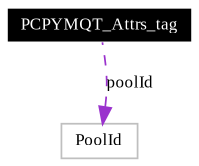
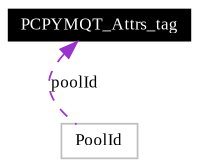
(106, 75) -> (50, 92)
